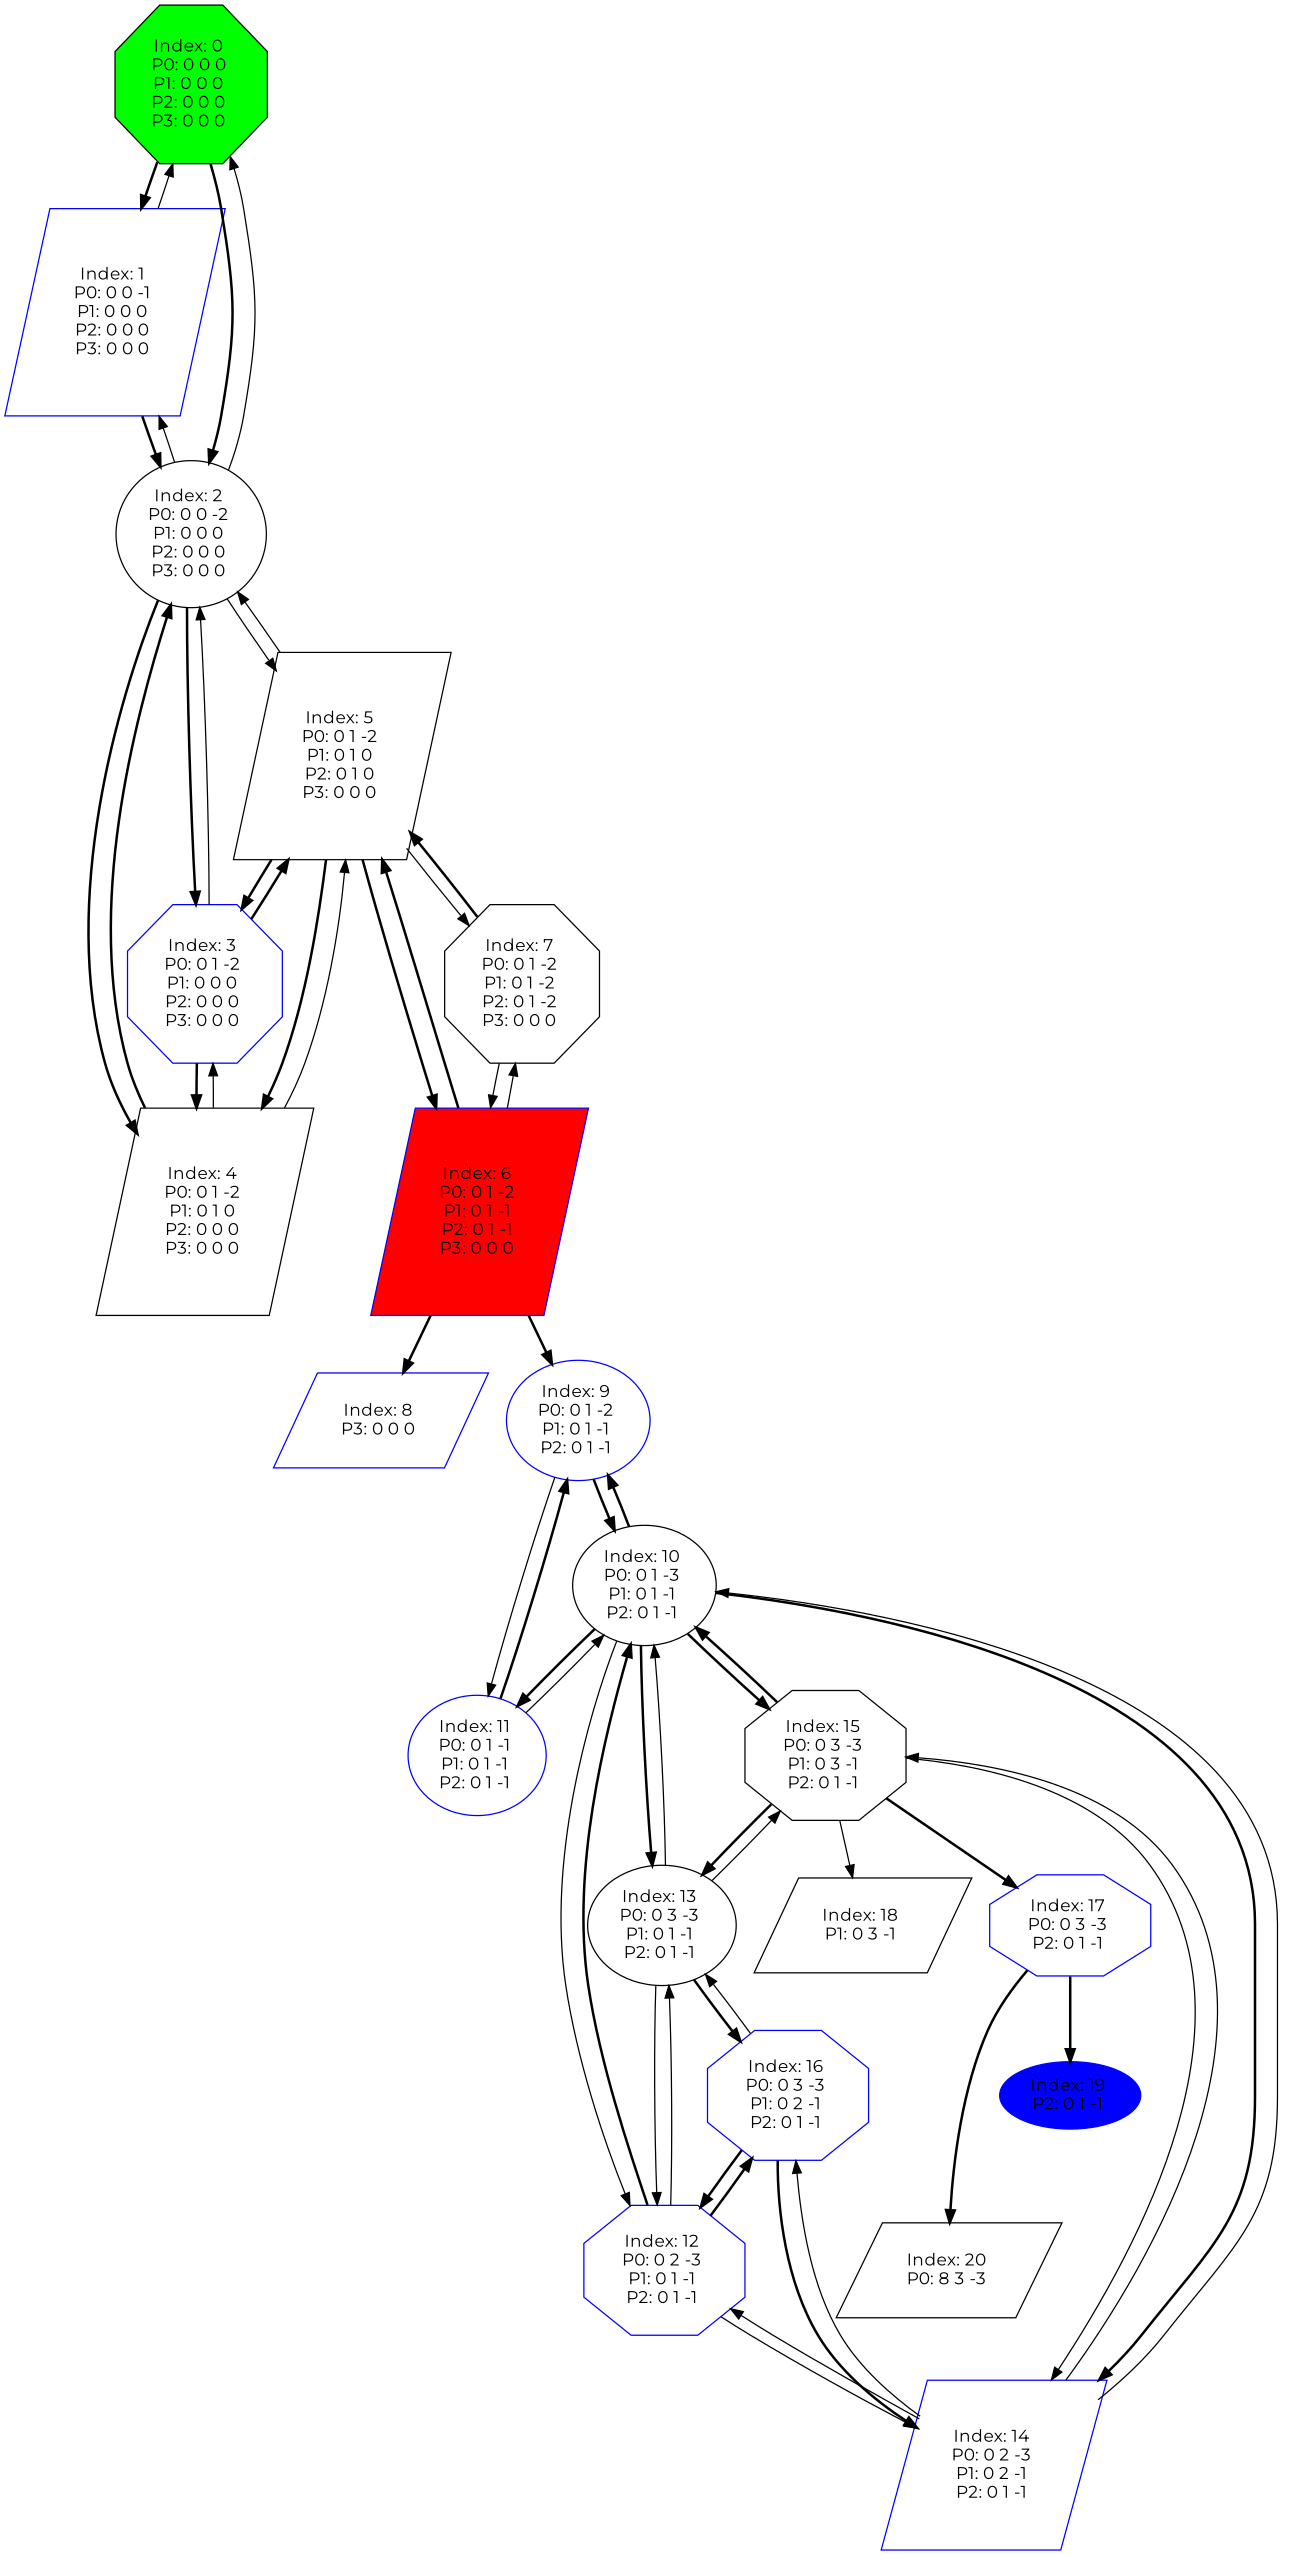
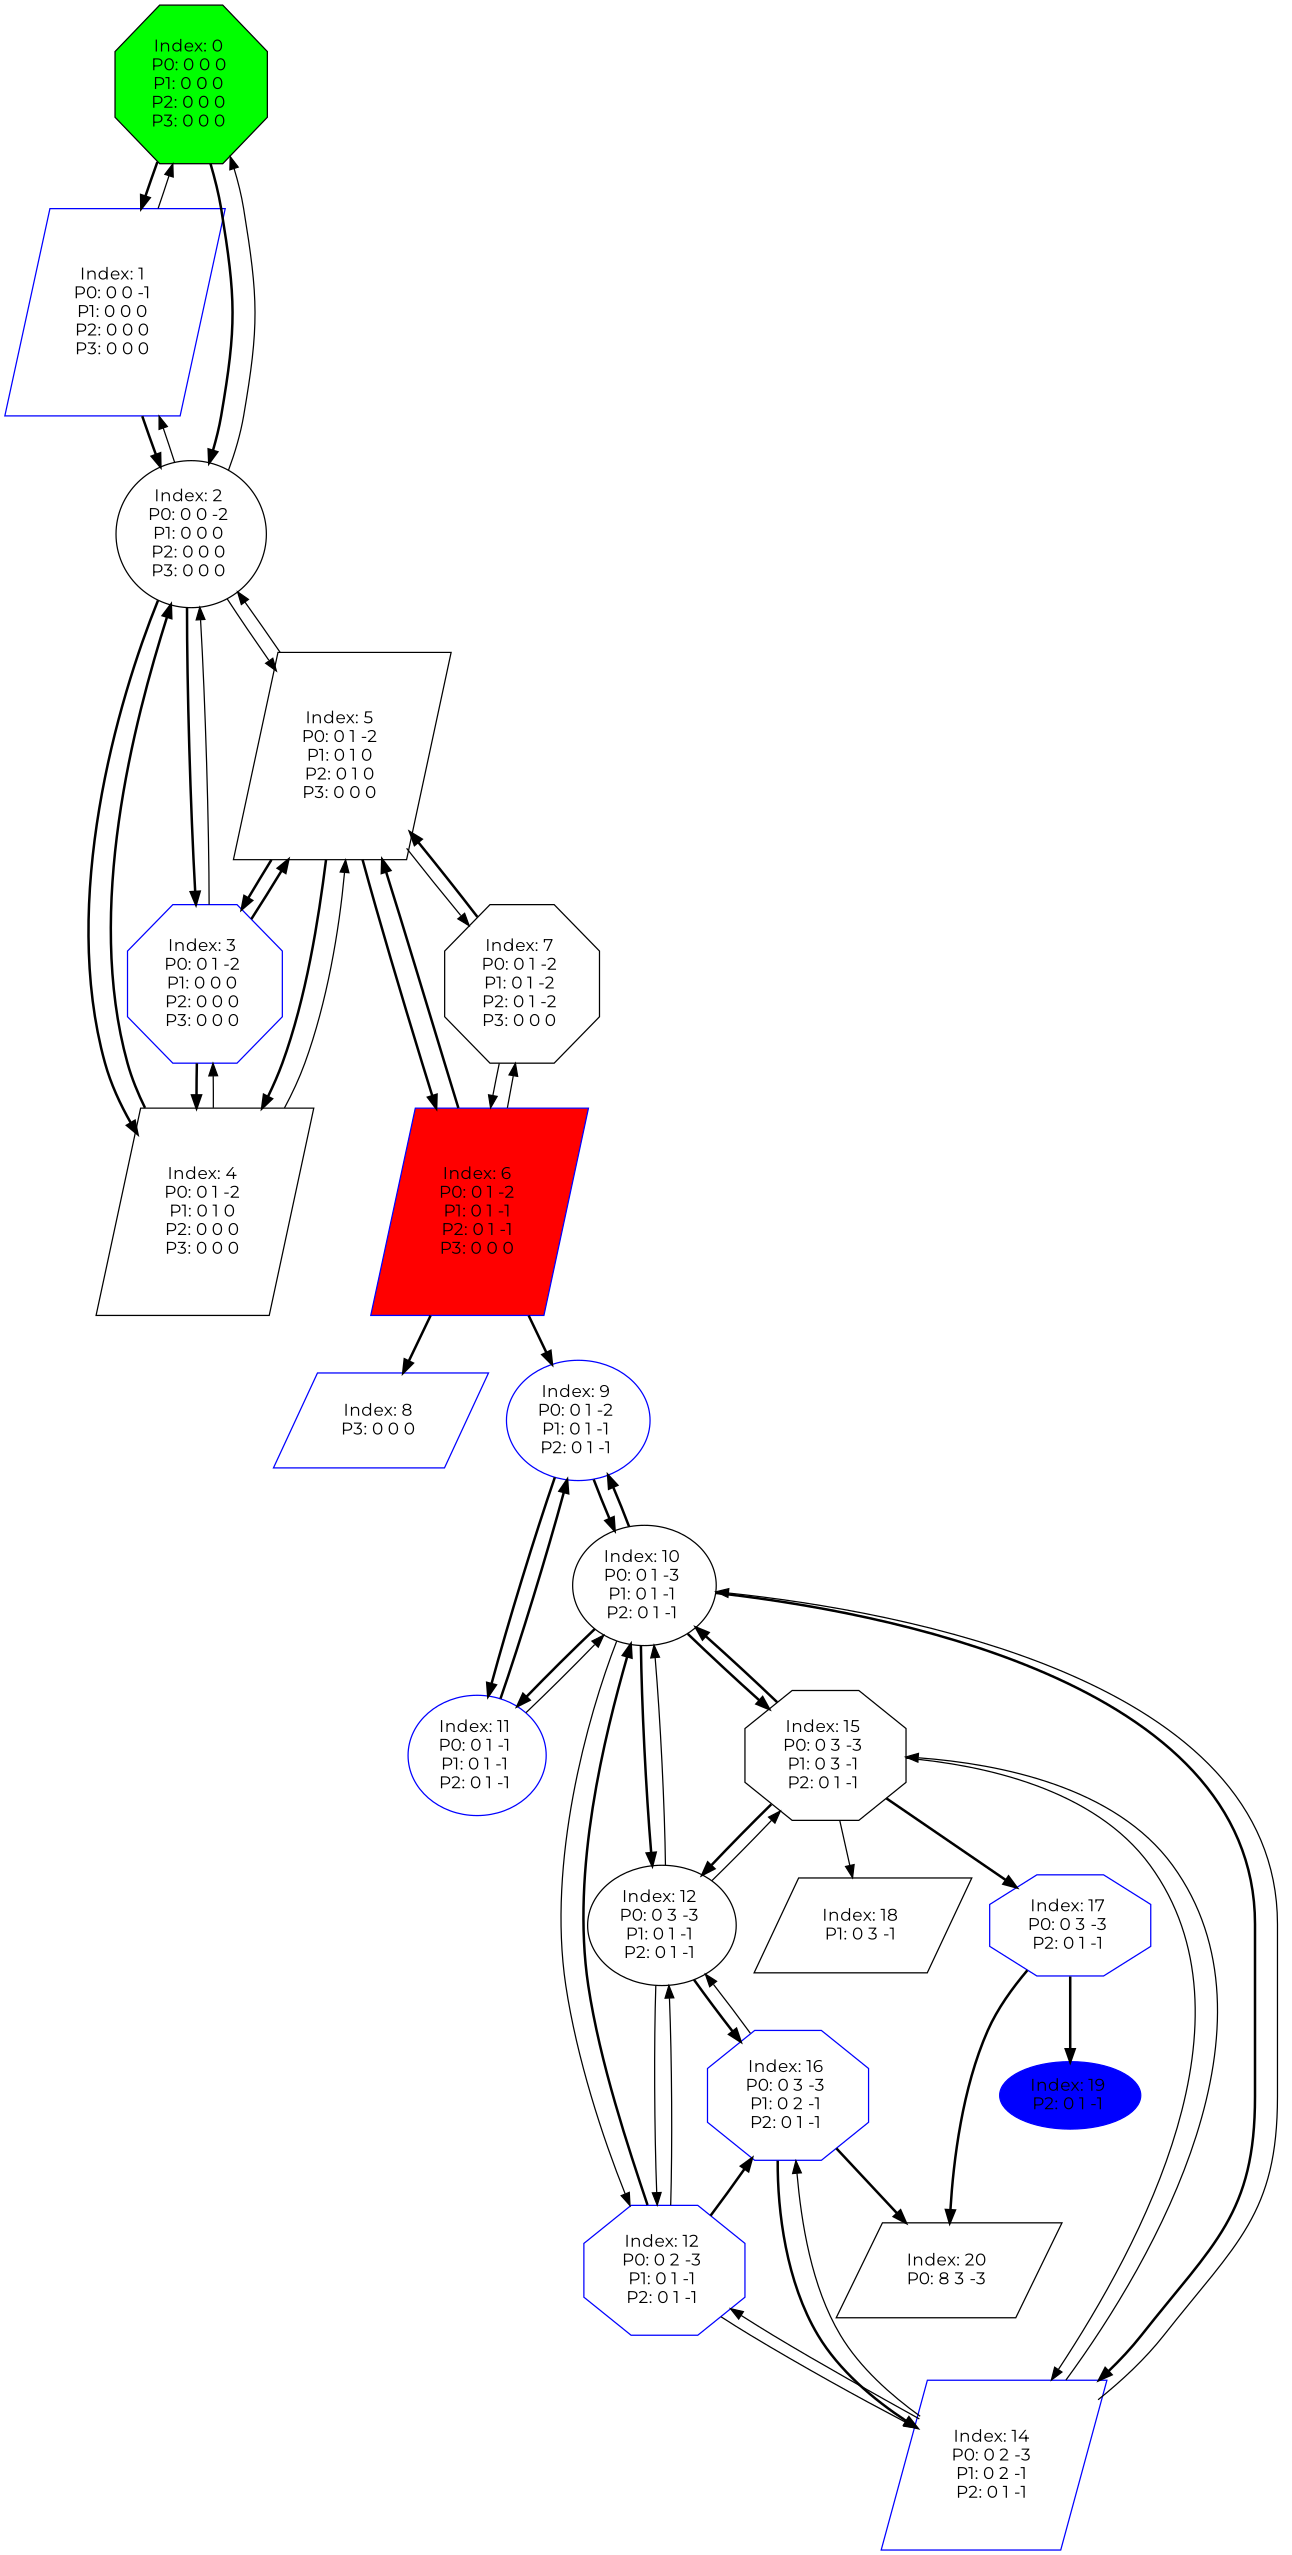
(522, 1580) -> (522, 1580)
(662, 1925) -> (662, 1925)
(725, 2173) -> (867, 2181)
